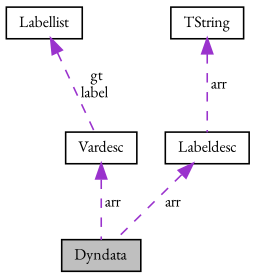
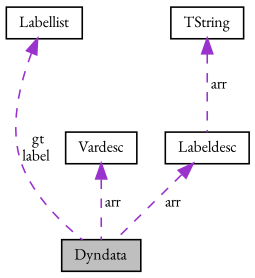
(76, 93) -> (20, 157)
